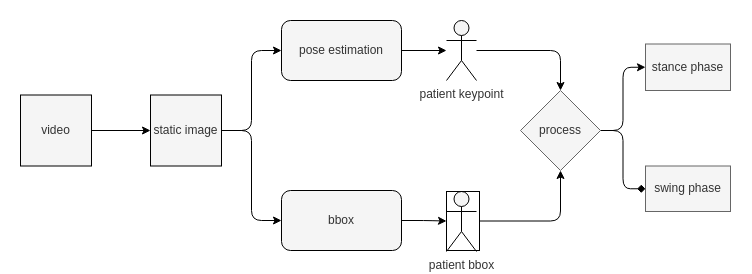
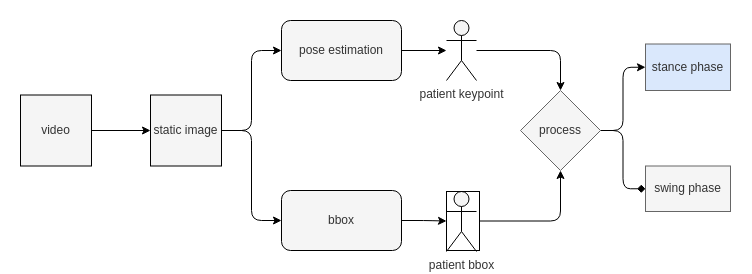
(688, 67) -> (688, 67)
